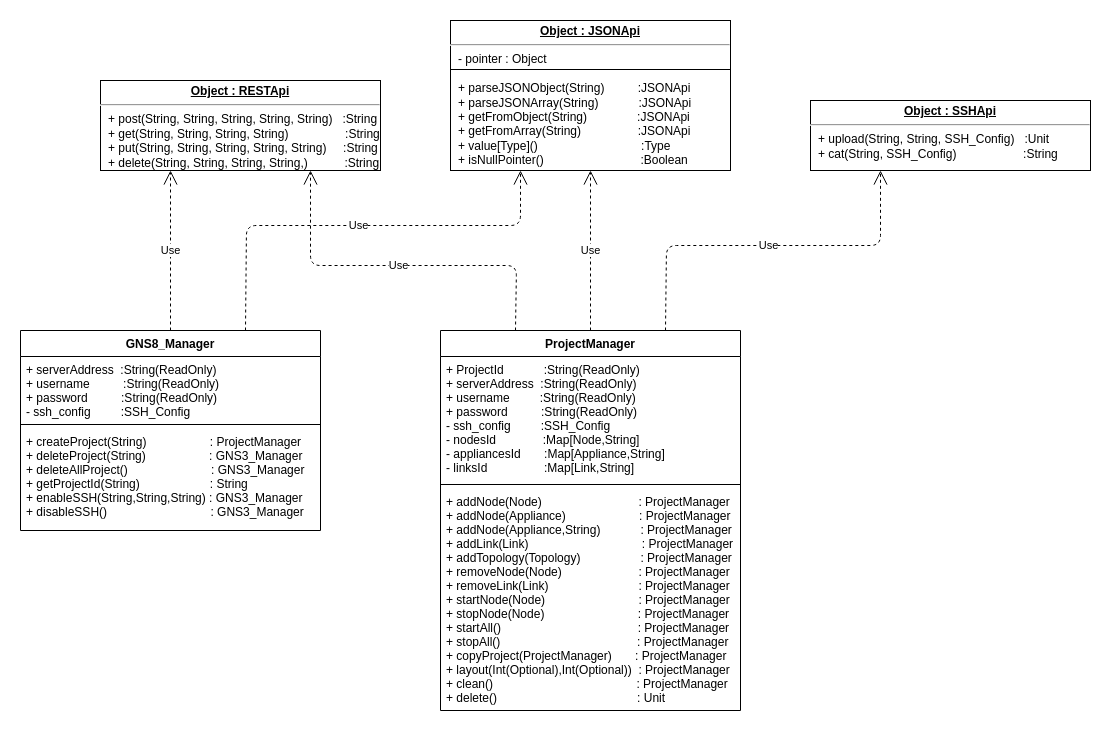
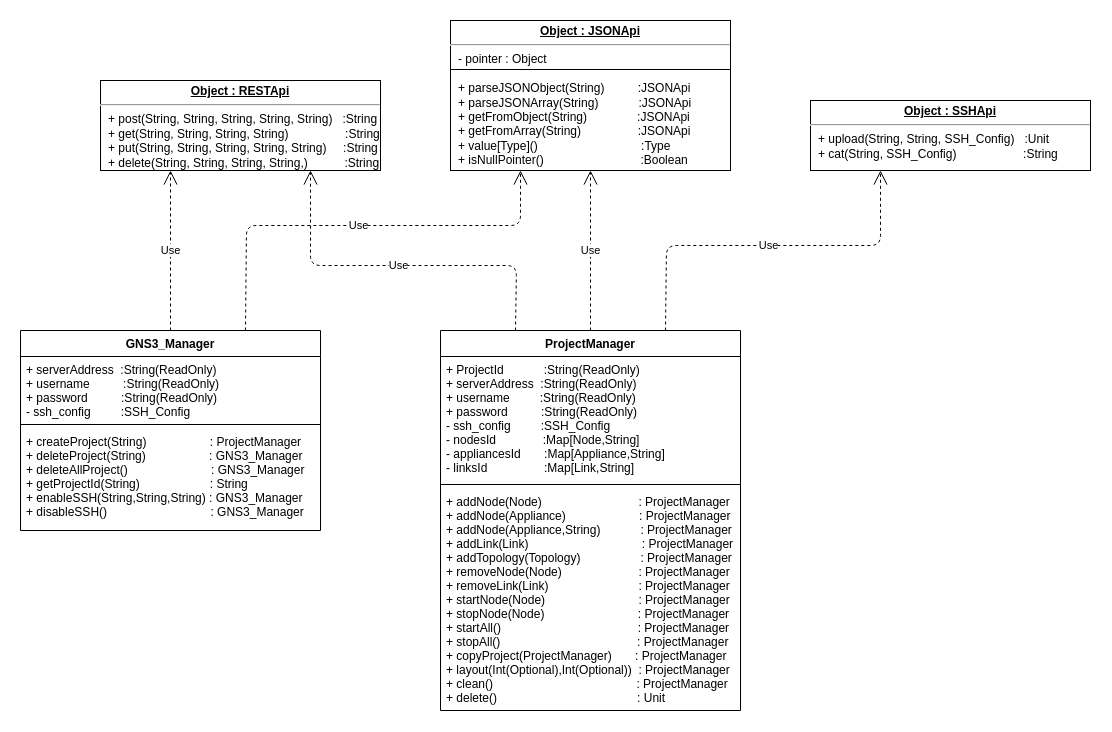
(170, 344) -> (170, 344)
